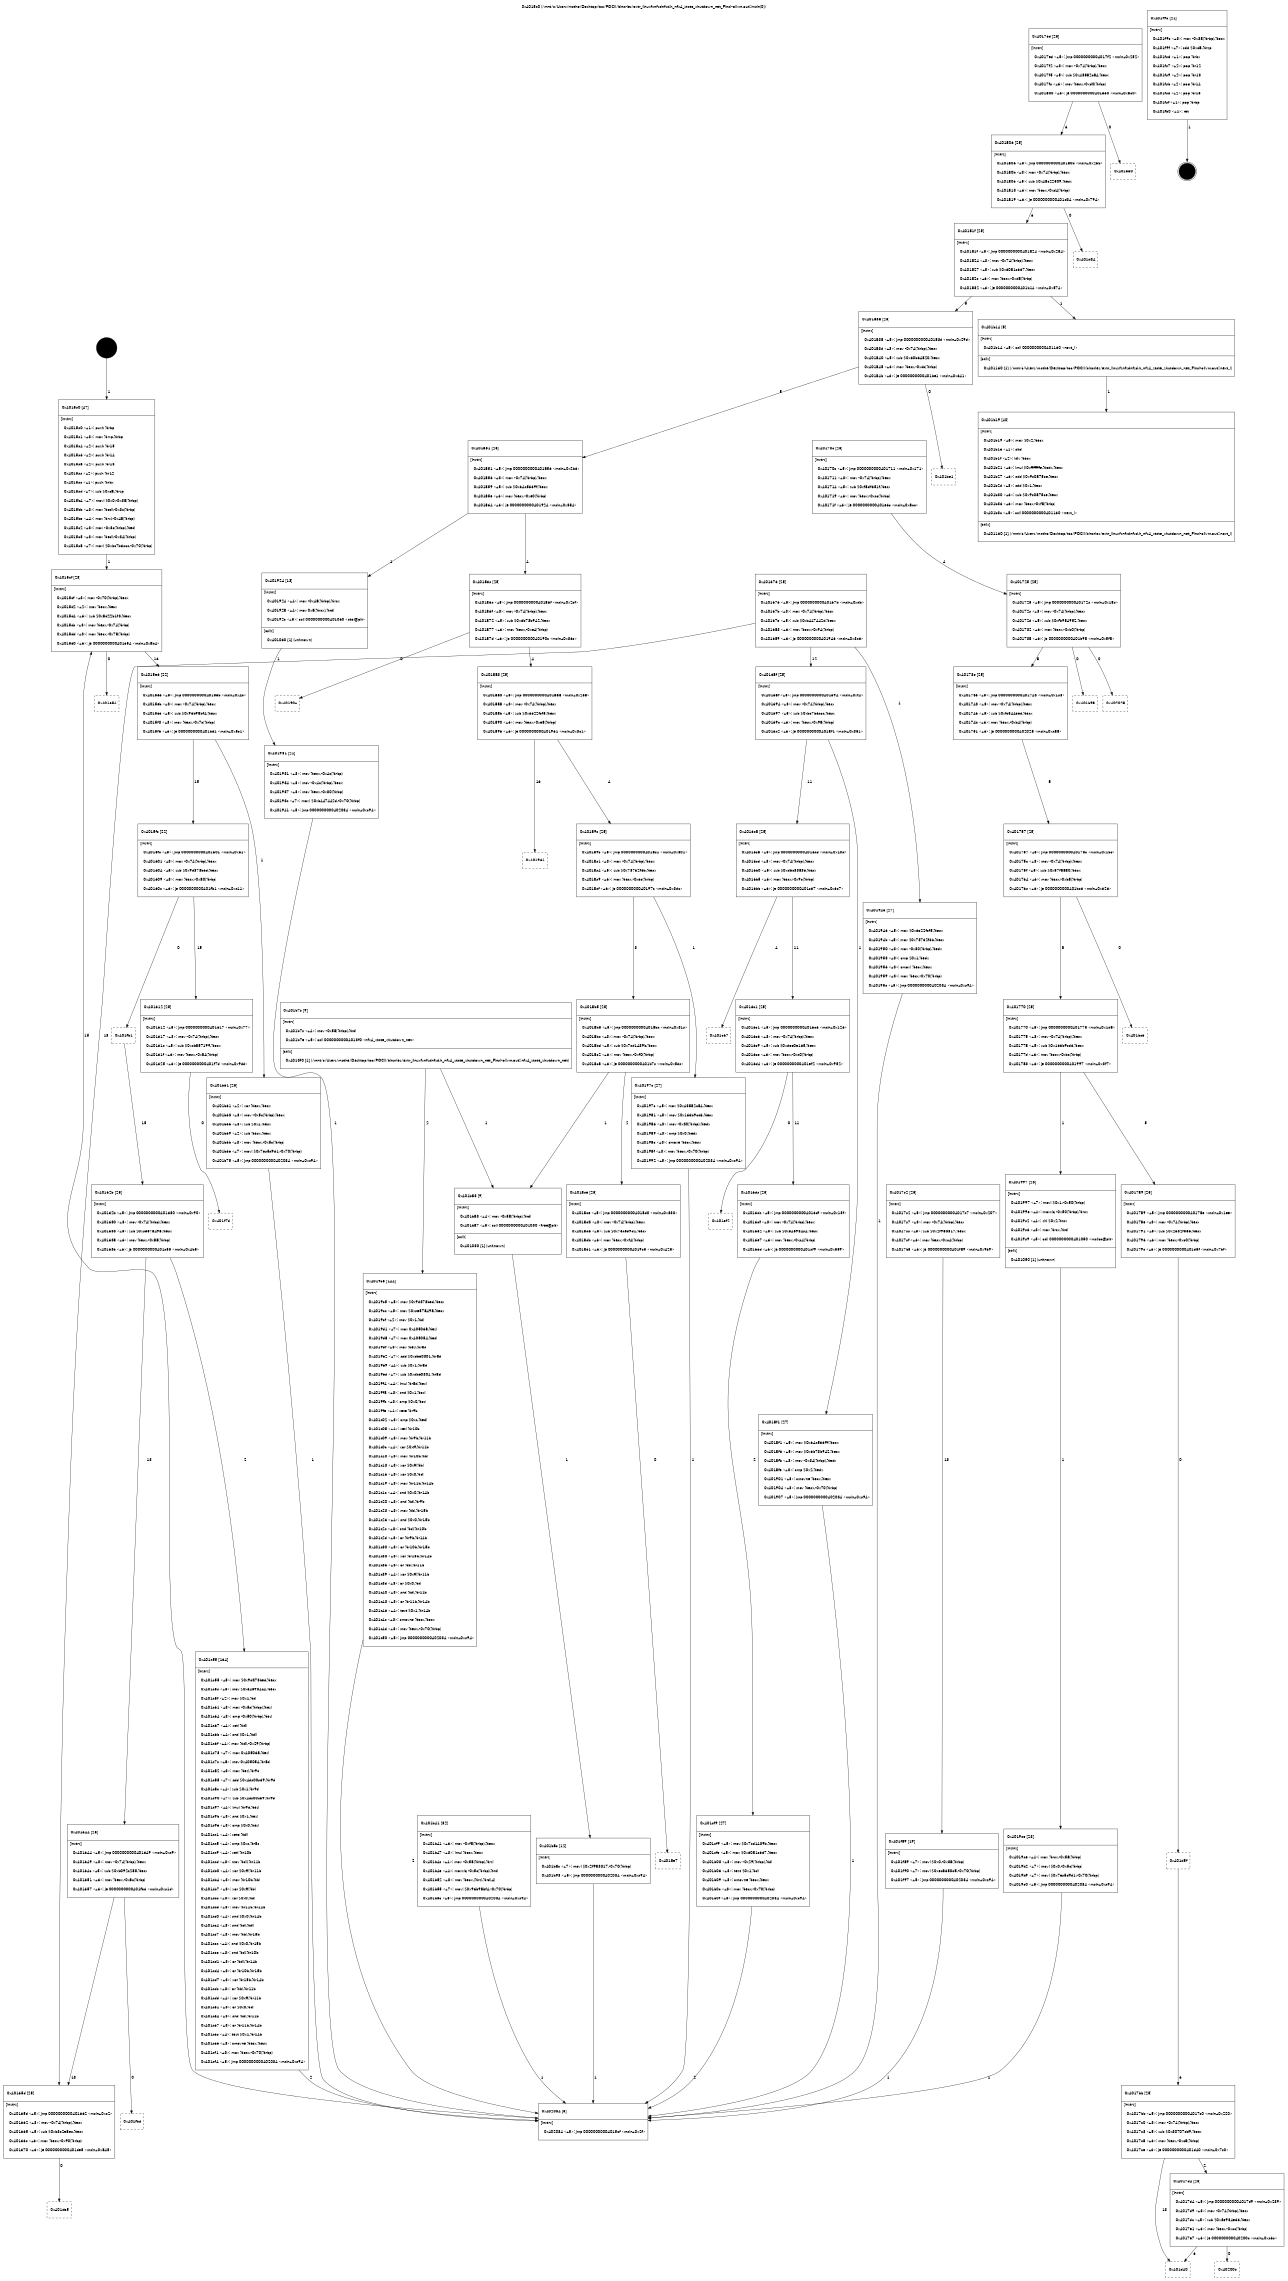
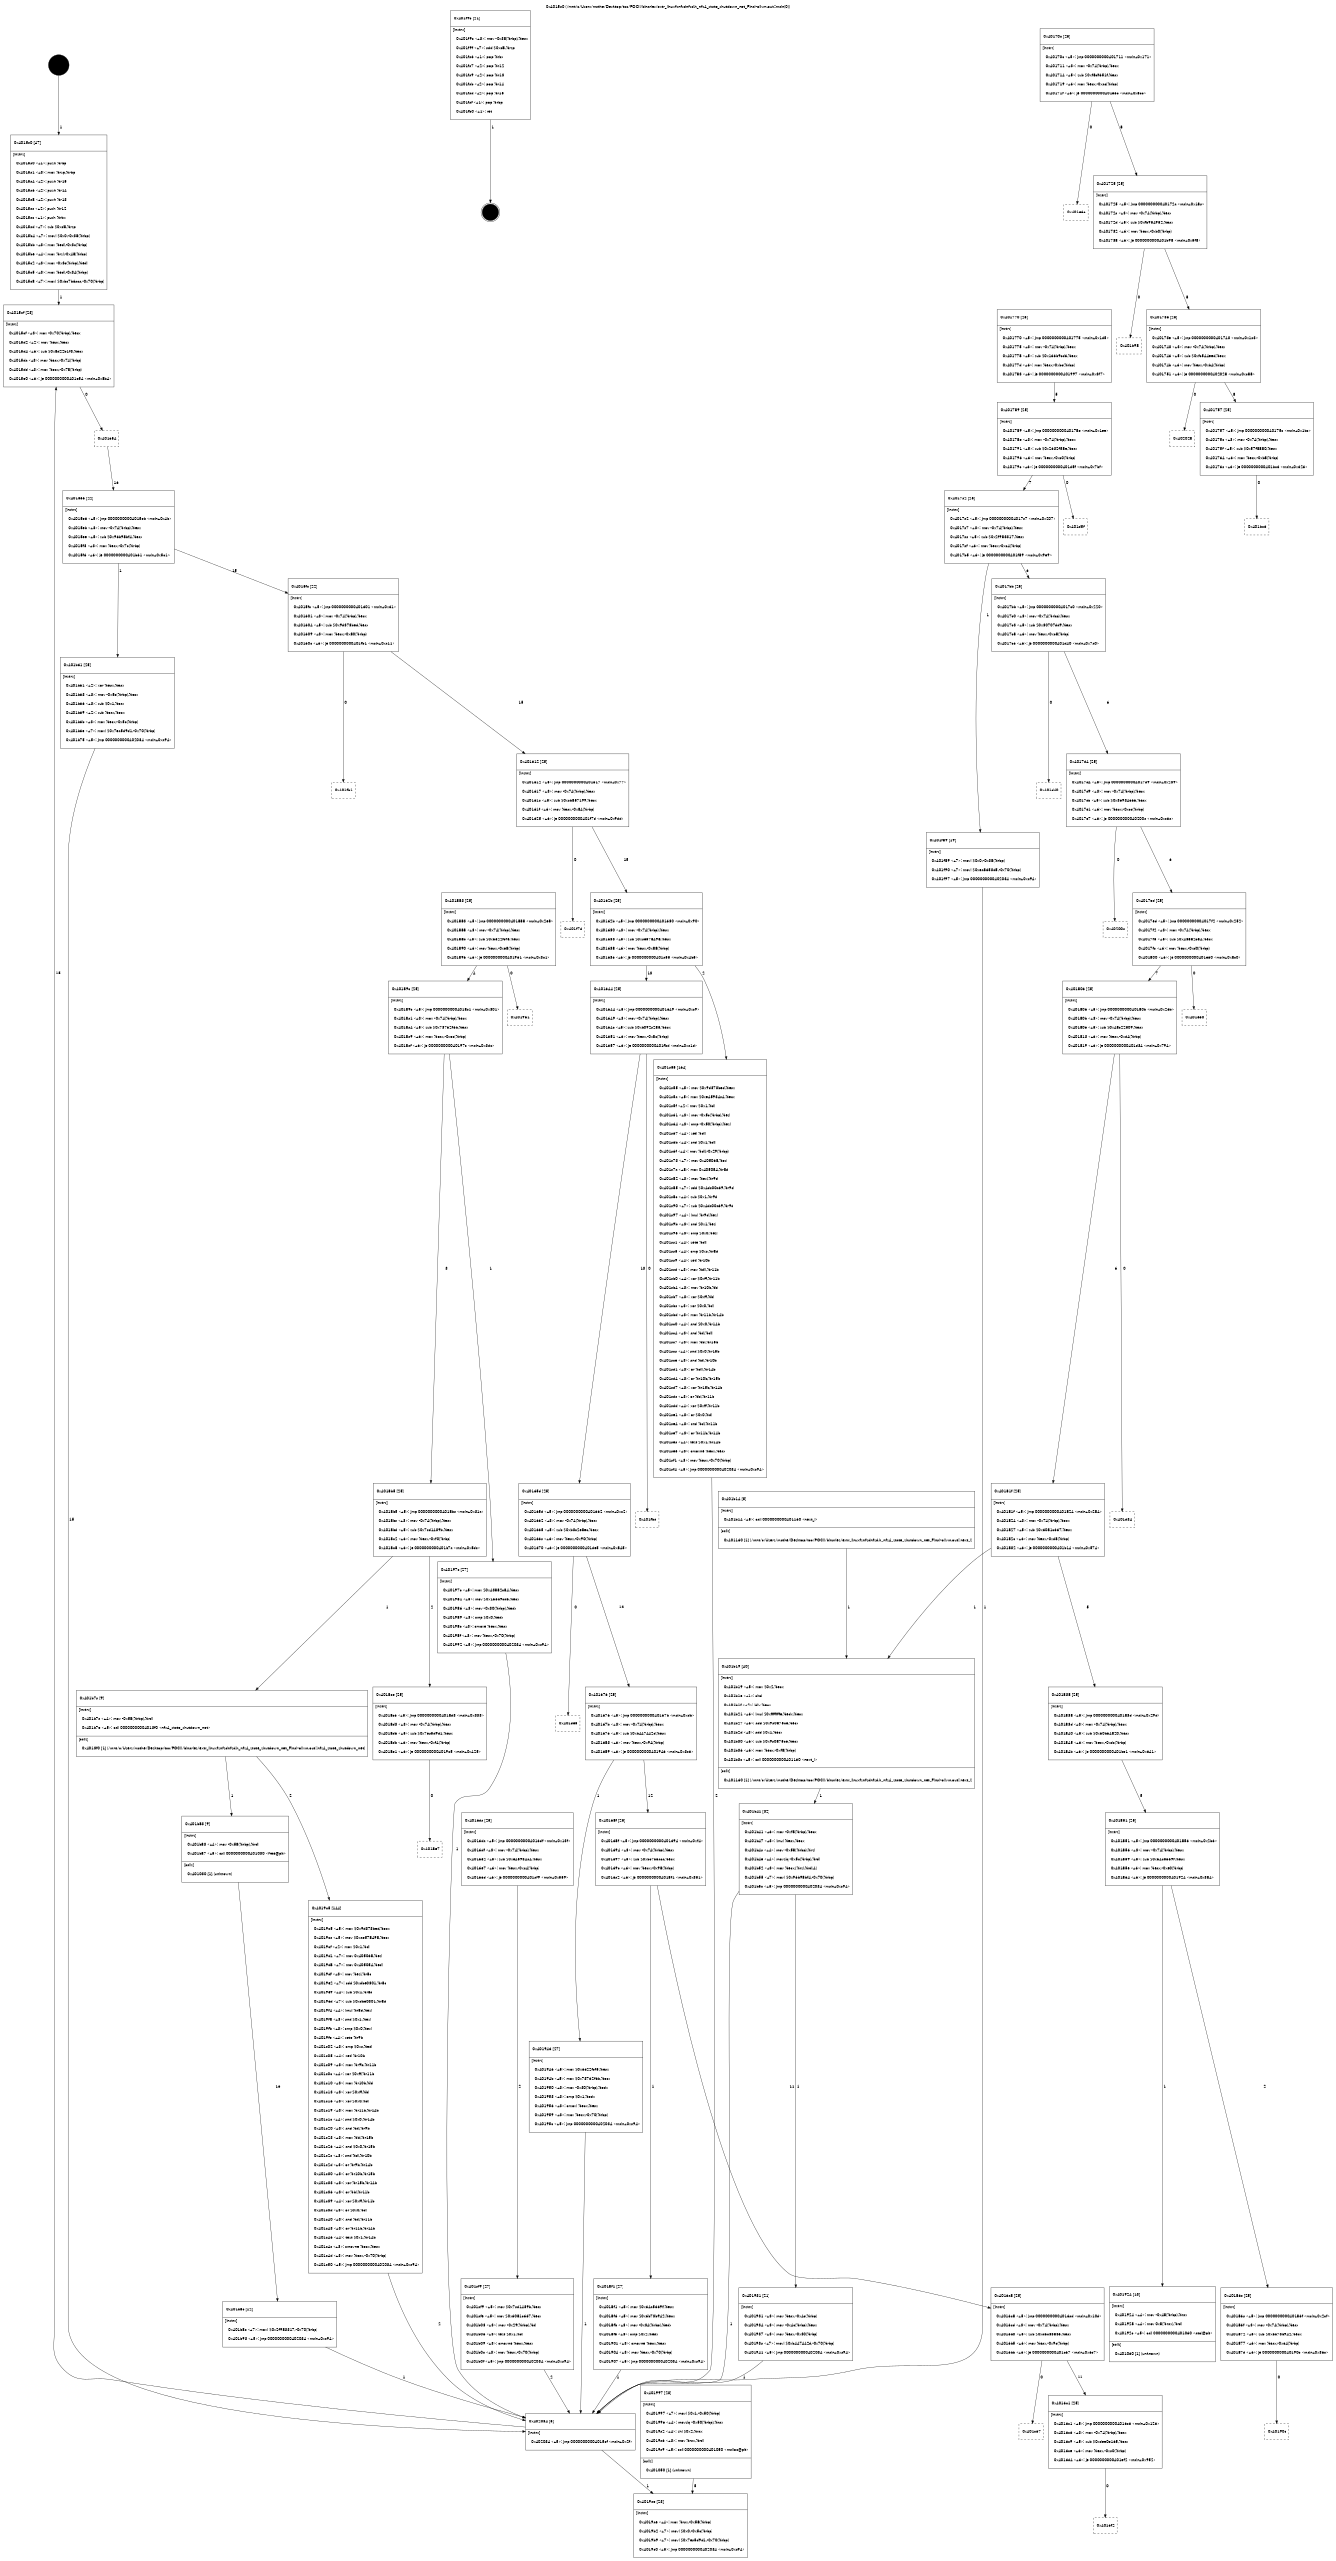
(1066, 127) -> (1156, 973)
none -> (1076, 212)
(1062, 307) -> (936, 1598)
(944, 477) -> none
none -> (1029, 482)
(527, 562) -> (1264, 2087)
(944, 562) -> (1121, 127)
(530, 655) -> none
(151, 658) -> (110, 467)
(1101, 669) -> (1190, 405)
(264, 695) -> (796, 2090)
(538, 782) -> (511, 973)
(1061, 947) -> none
(776, 948) -> (1041, 2377)
(97, 1062) -> (607, 1620)
(133, 1113) -> (609, 858)
(1061, 1122) -> none
(793, 1127) -> none
(570, 1129) -> (325, 1622)
(312, 1460) -> (71, 1520)
(566, 1460) -> (278, 2087)
(946, 1460) -> (987, 615)
(1062, 1460) -> (695, 2486)
none -> (818, 1795)
(1178, 1976) -> (1024, 570)
(923, 2090) -> (626, 2471)
(1204, 2166) -> (1107, 703)
(1164, 2210) -> (1051, 703)
(1192, 2253) -> (1156, 858)
